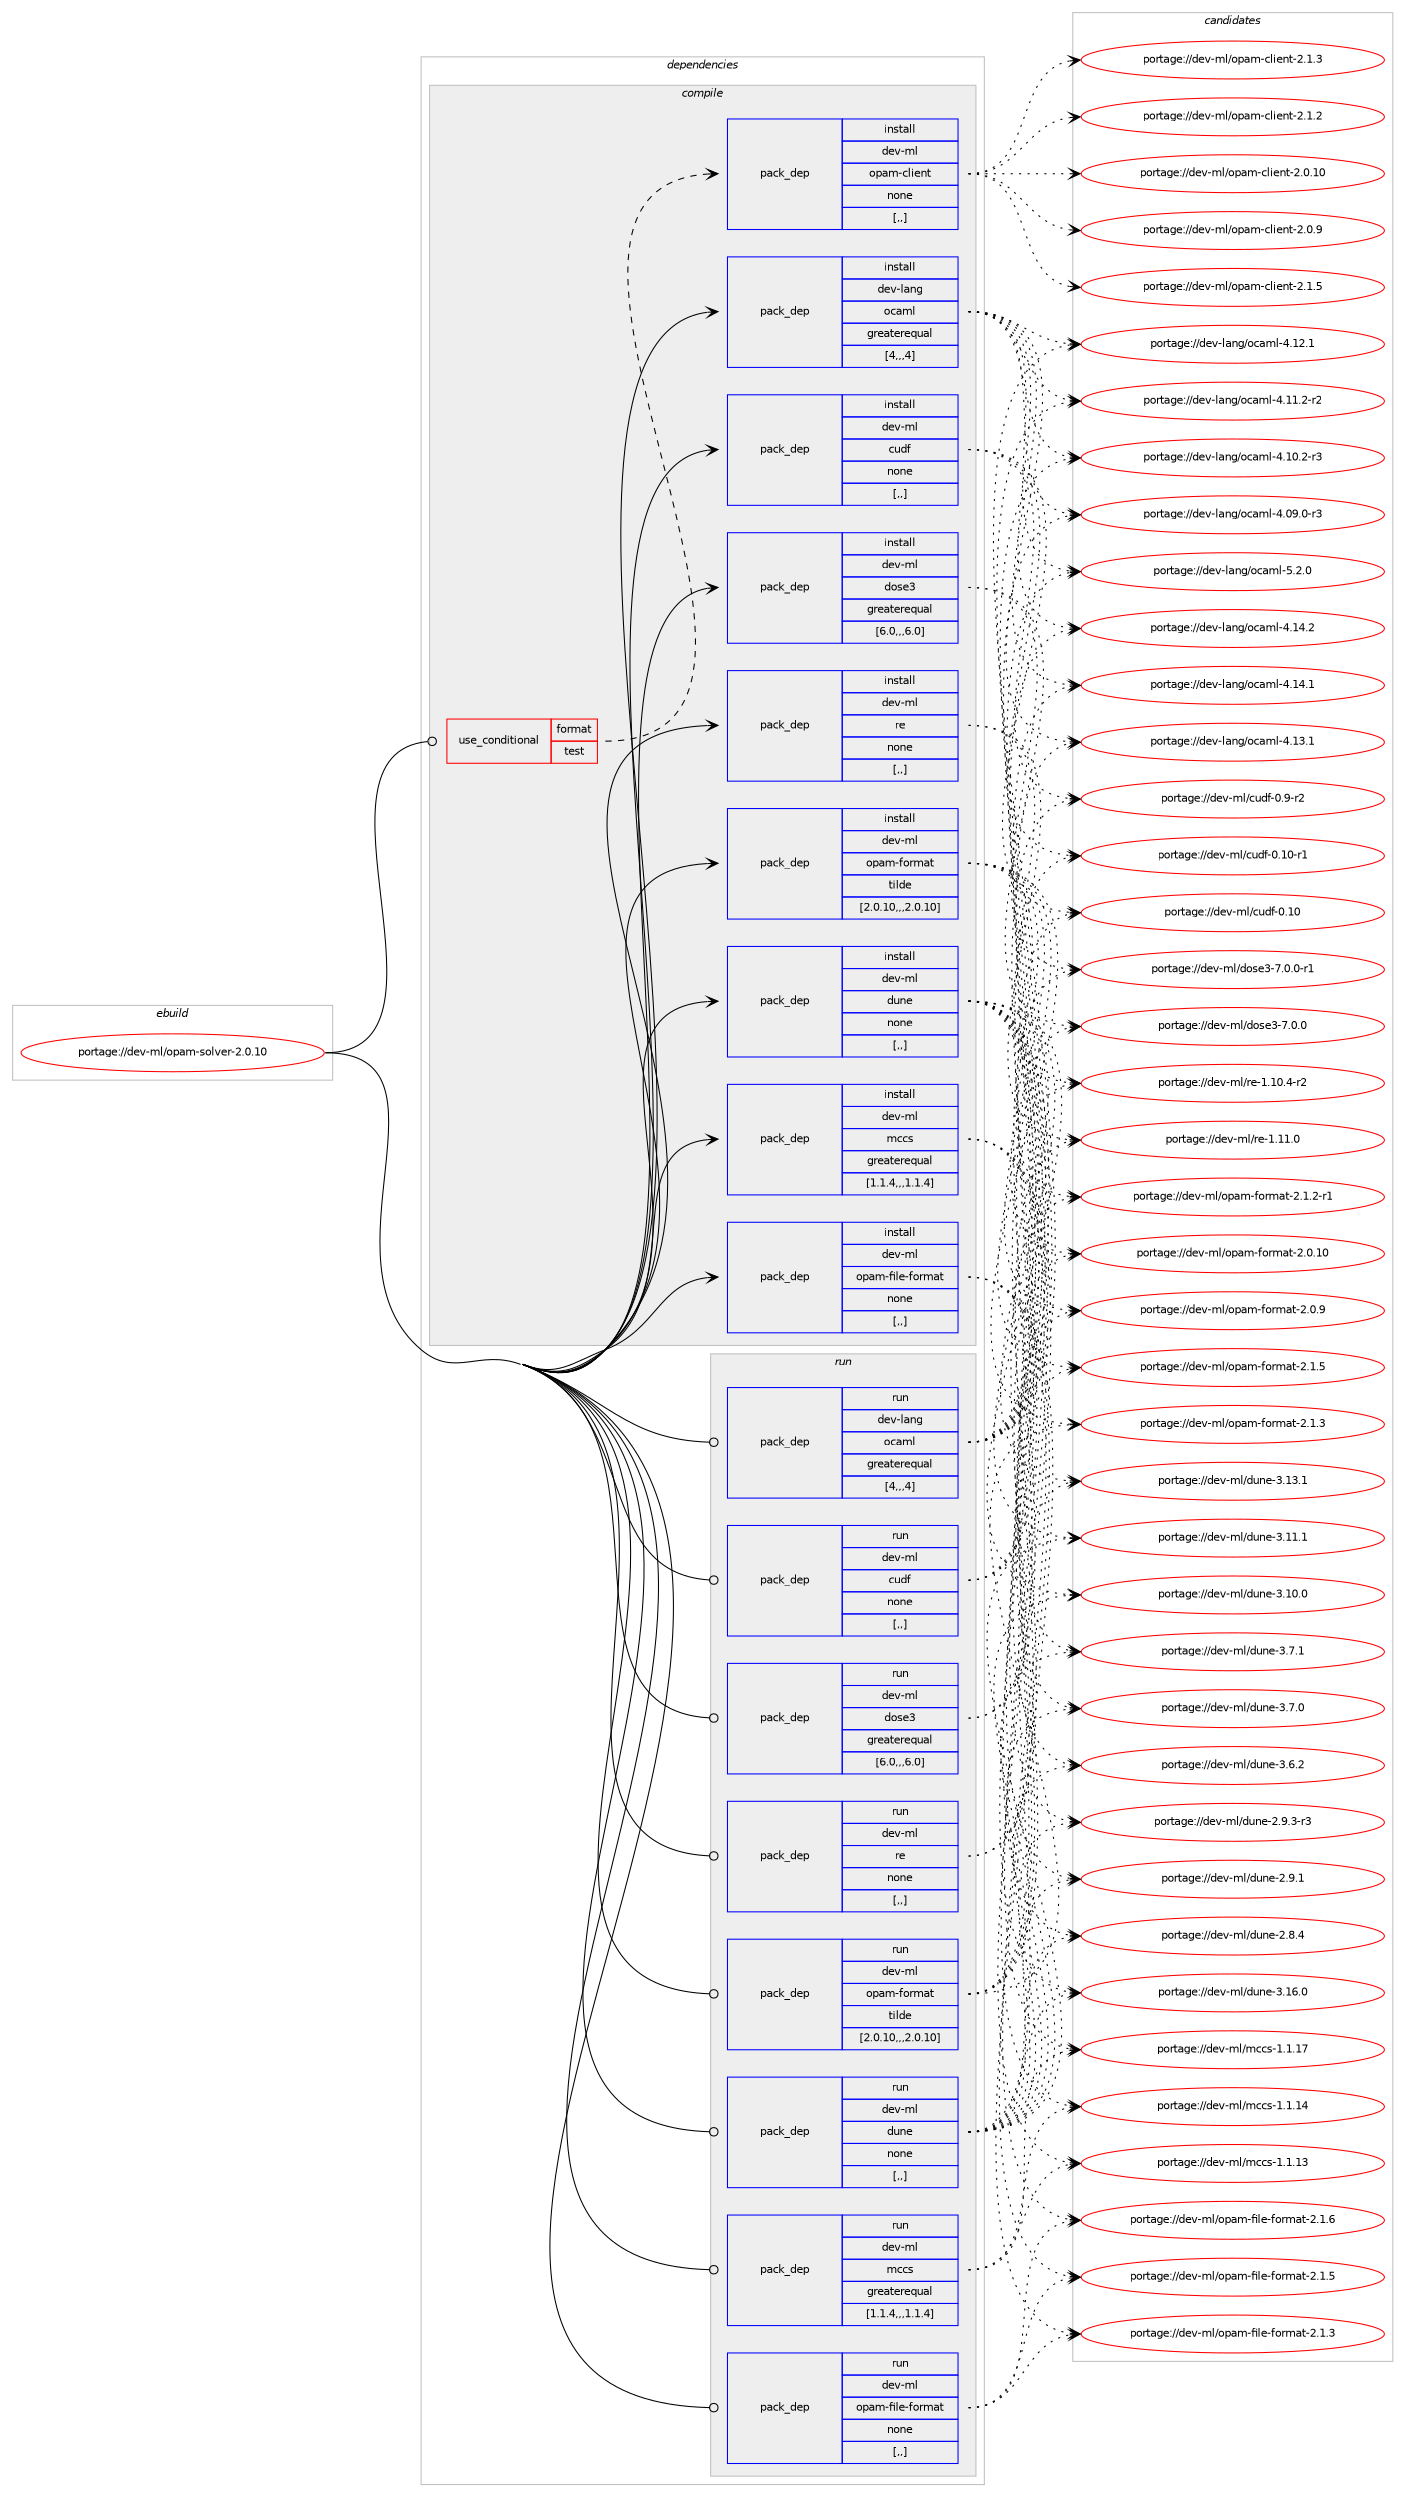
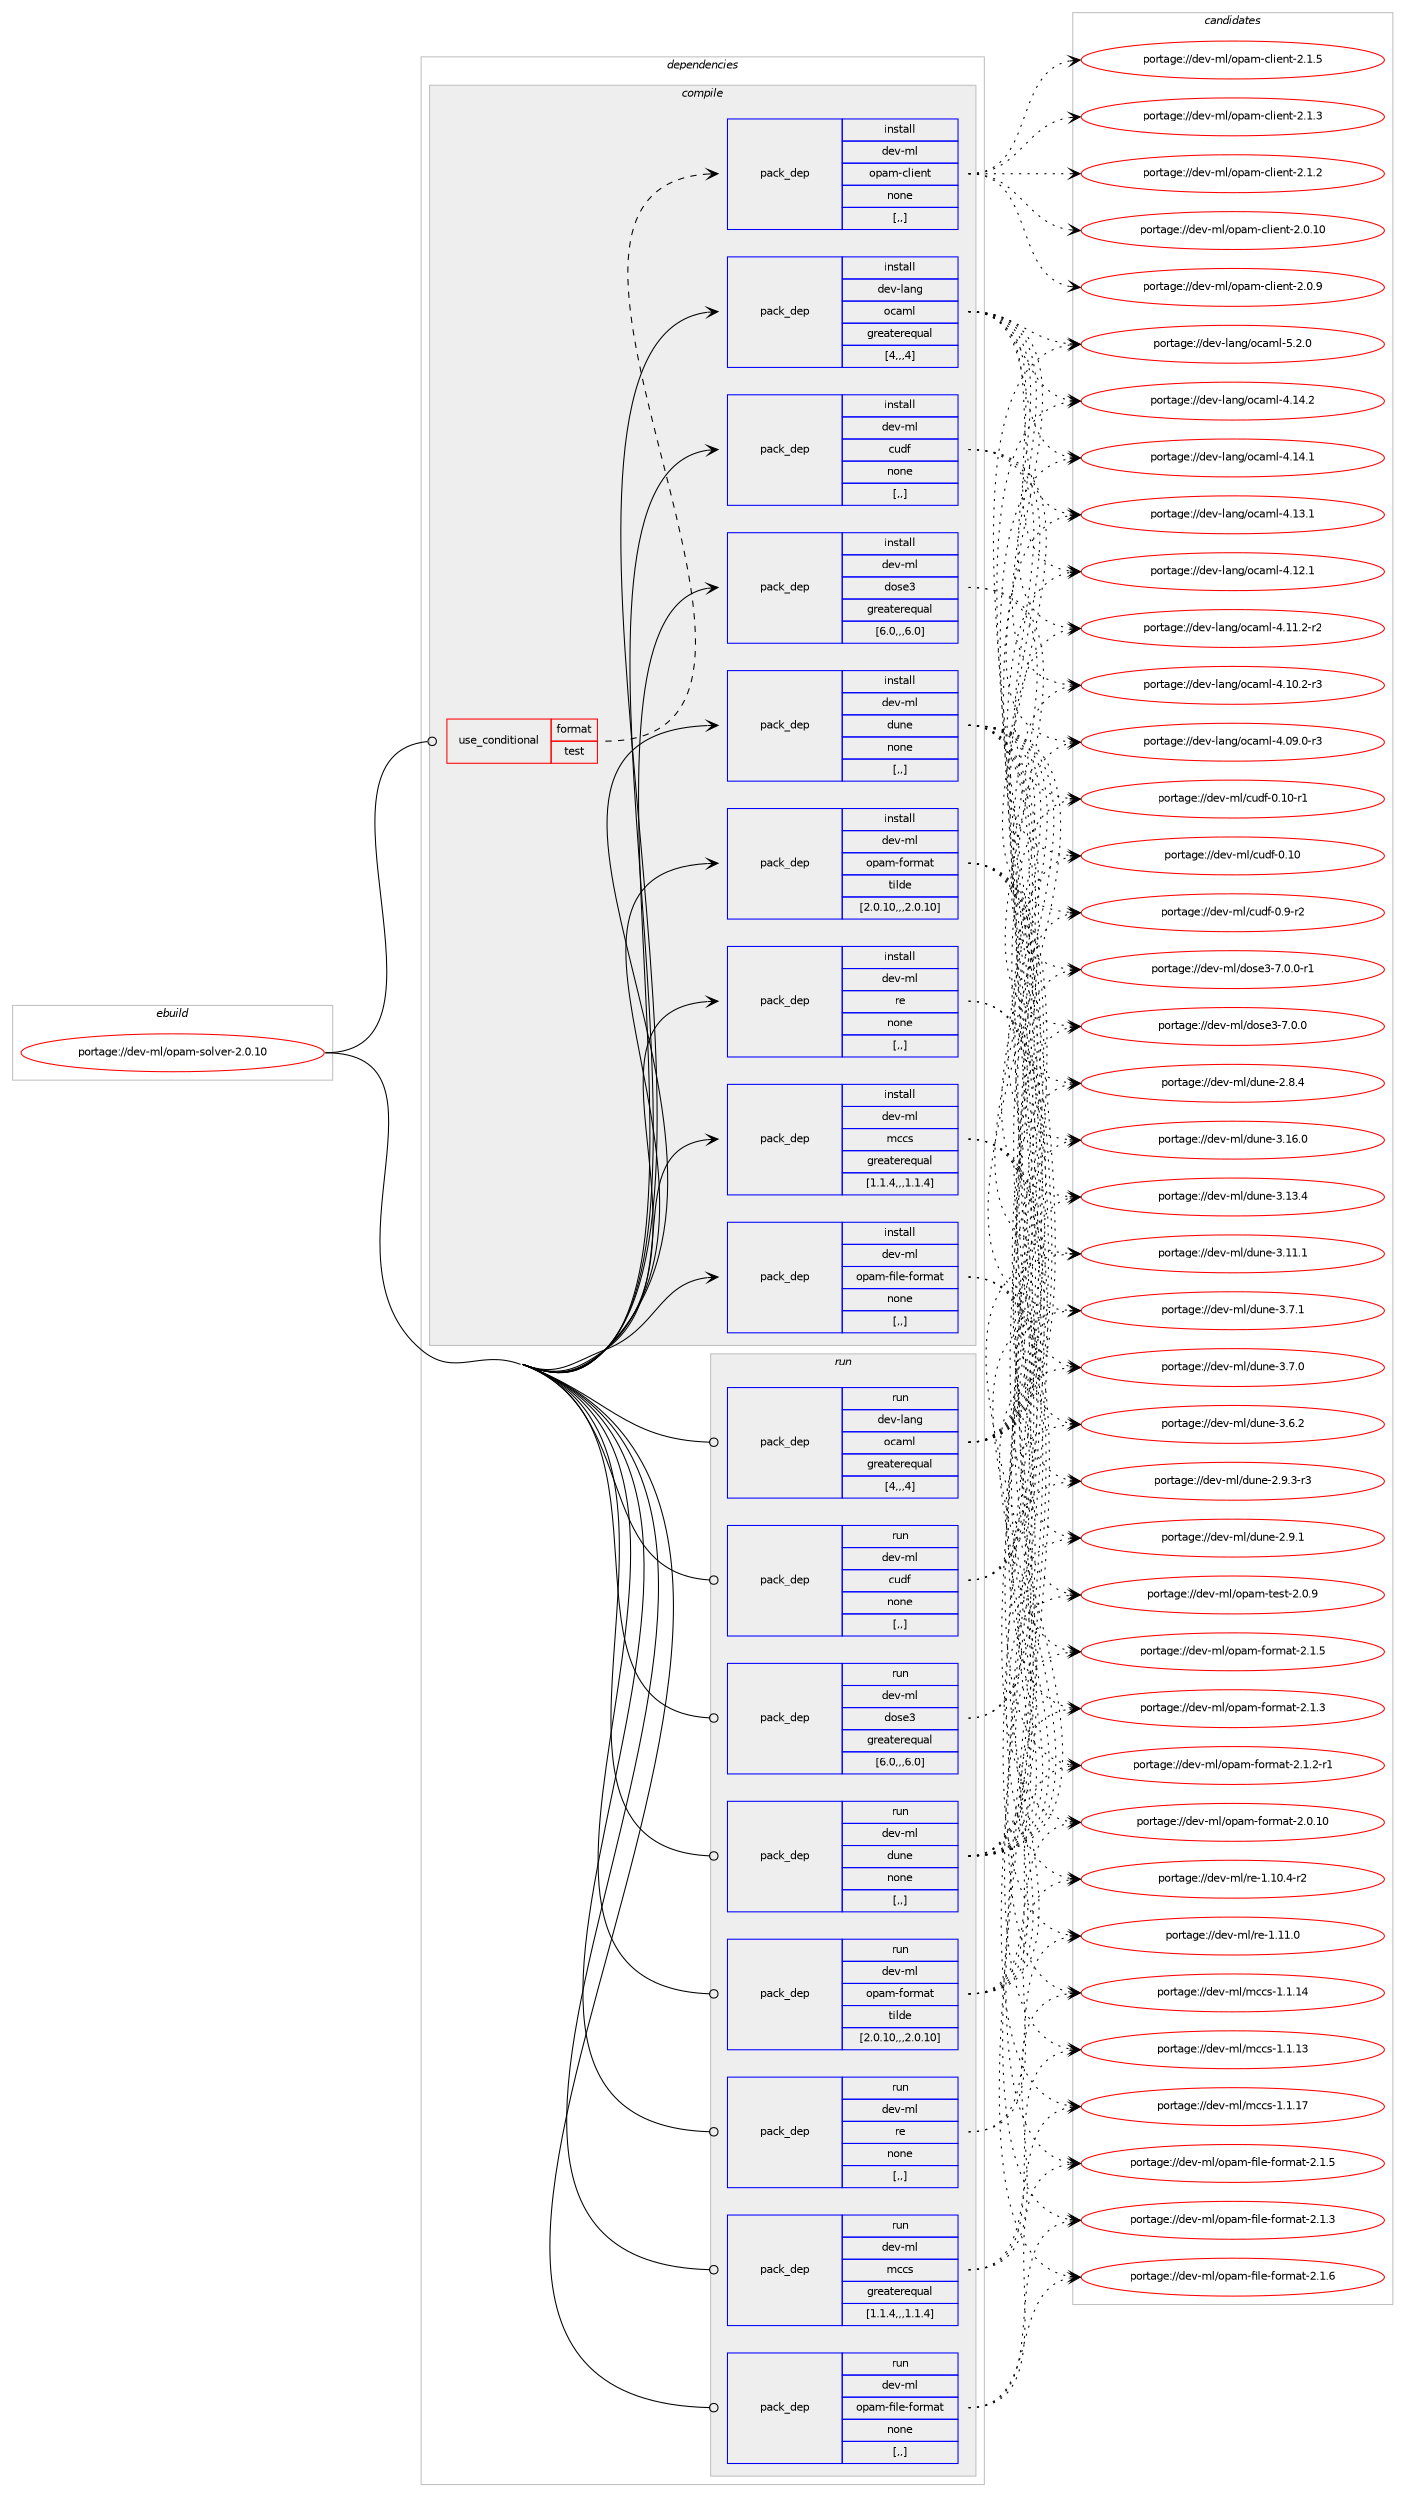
(1233, 1311) -> (1233, 1595)
(1233, 1481) -> (1233, 1197)
(1233, 1595) -> none
